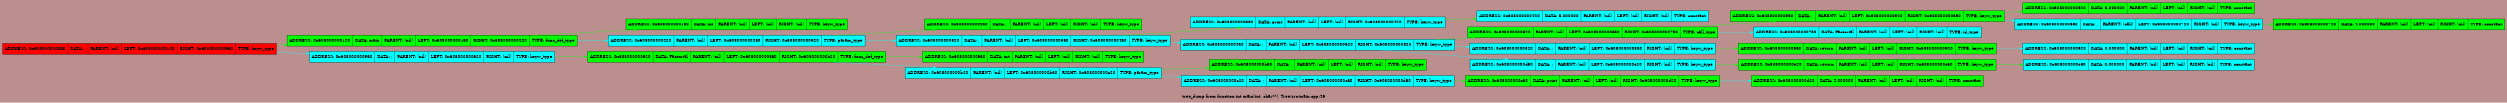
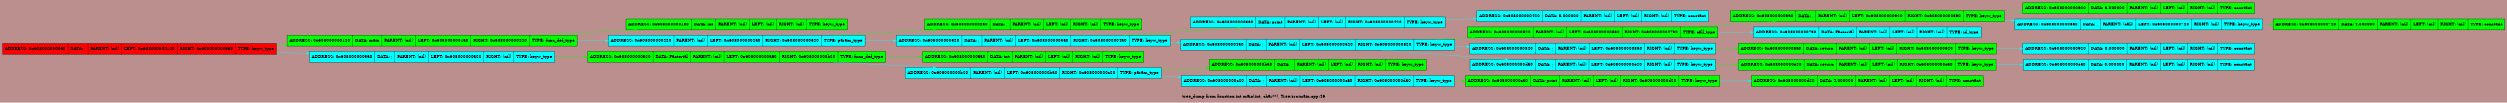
(1459, 19) -> (1459, 19)
(2008, 65) -> (2008, 65)
